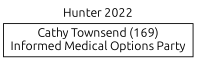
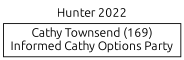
(98, 40) -> (92, 40)
